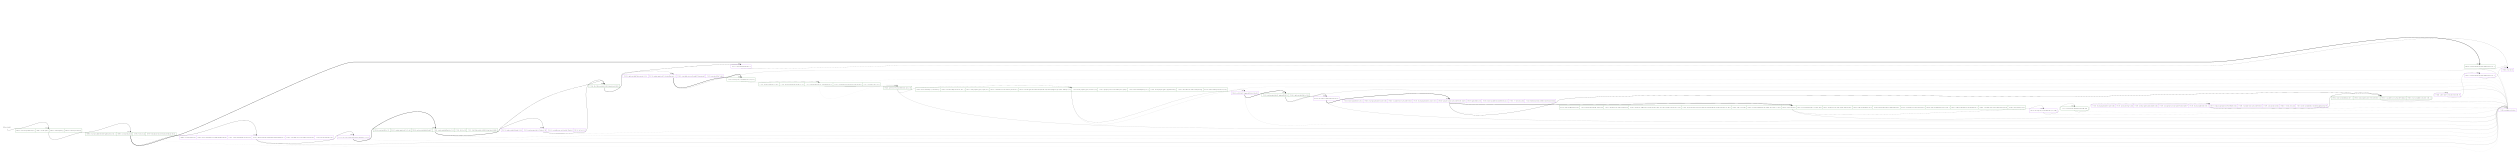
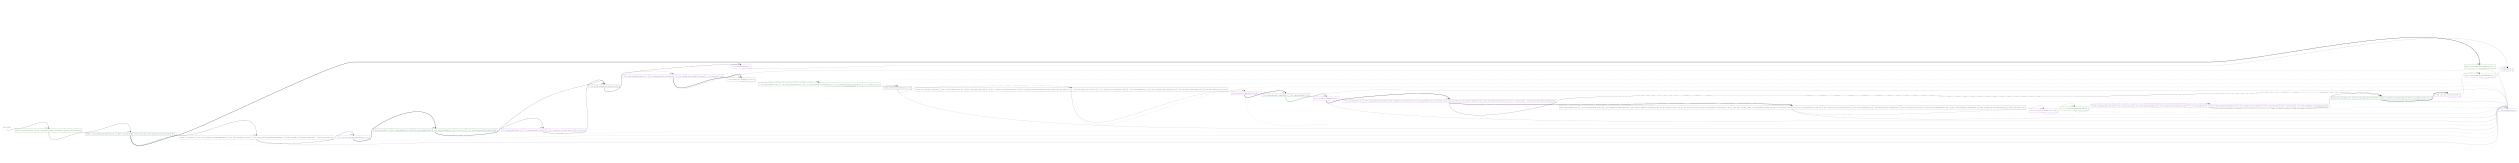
(2425, 100) -> (2425, 100)
